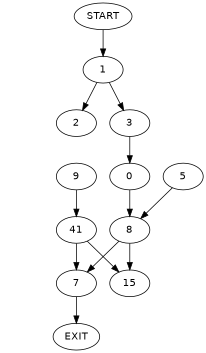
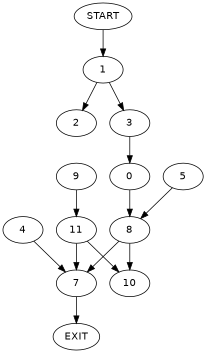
none -> (23, 230)
(76, 230) -> (76, 230)
(130, 283) -> (130, 283)
